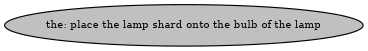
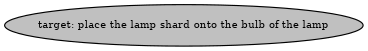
(184, 25) -> (184, 25)
